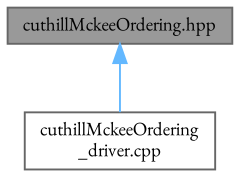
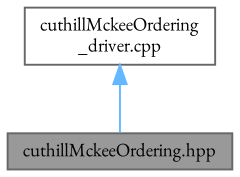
(120, 88) -> (120, 109)
